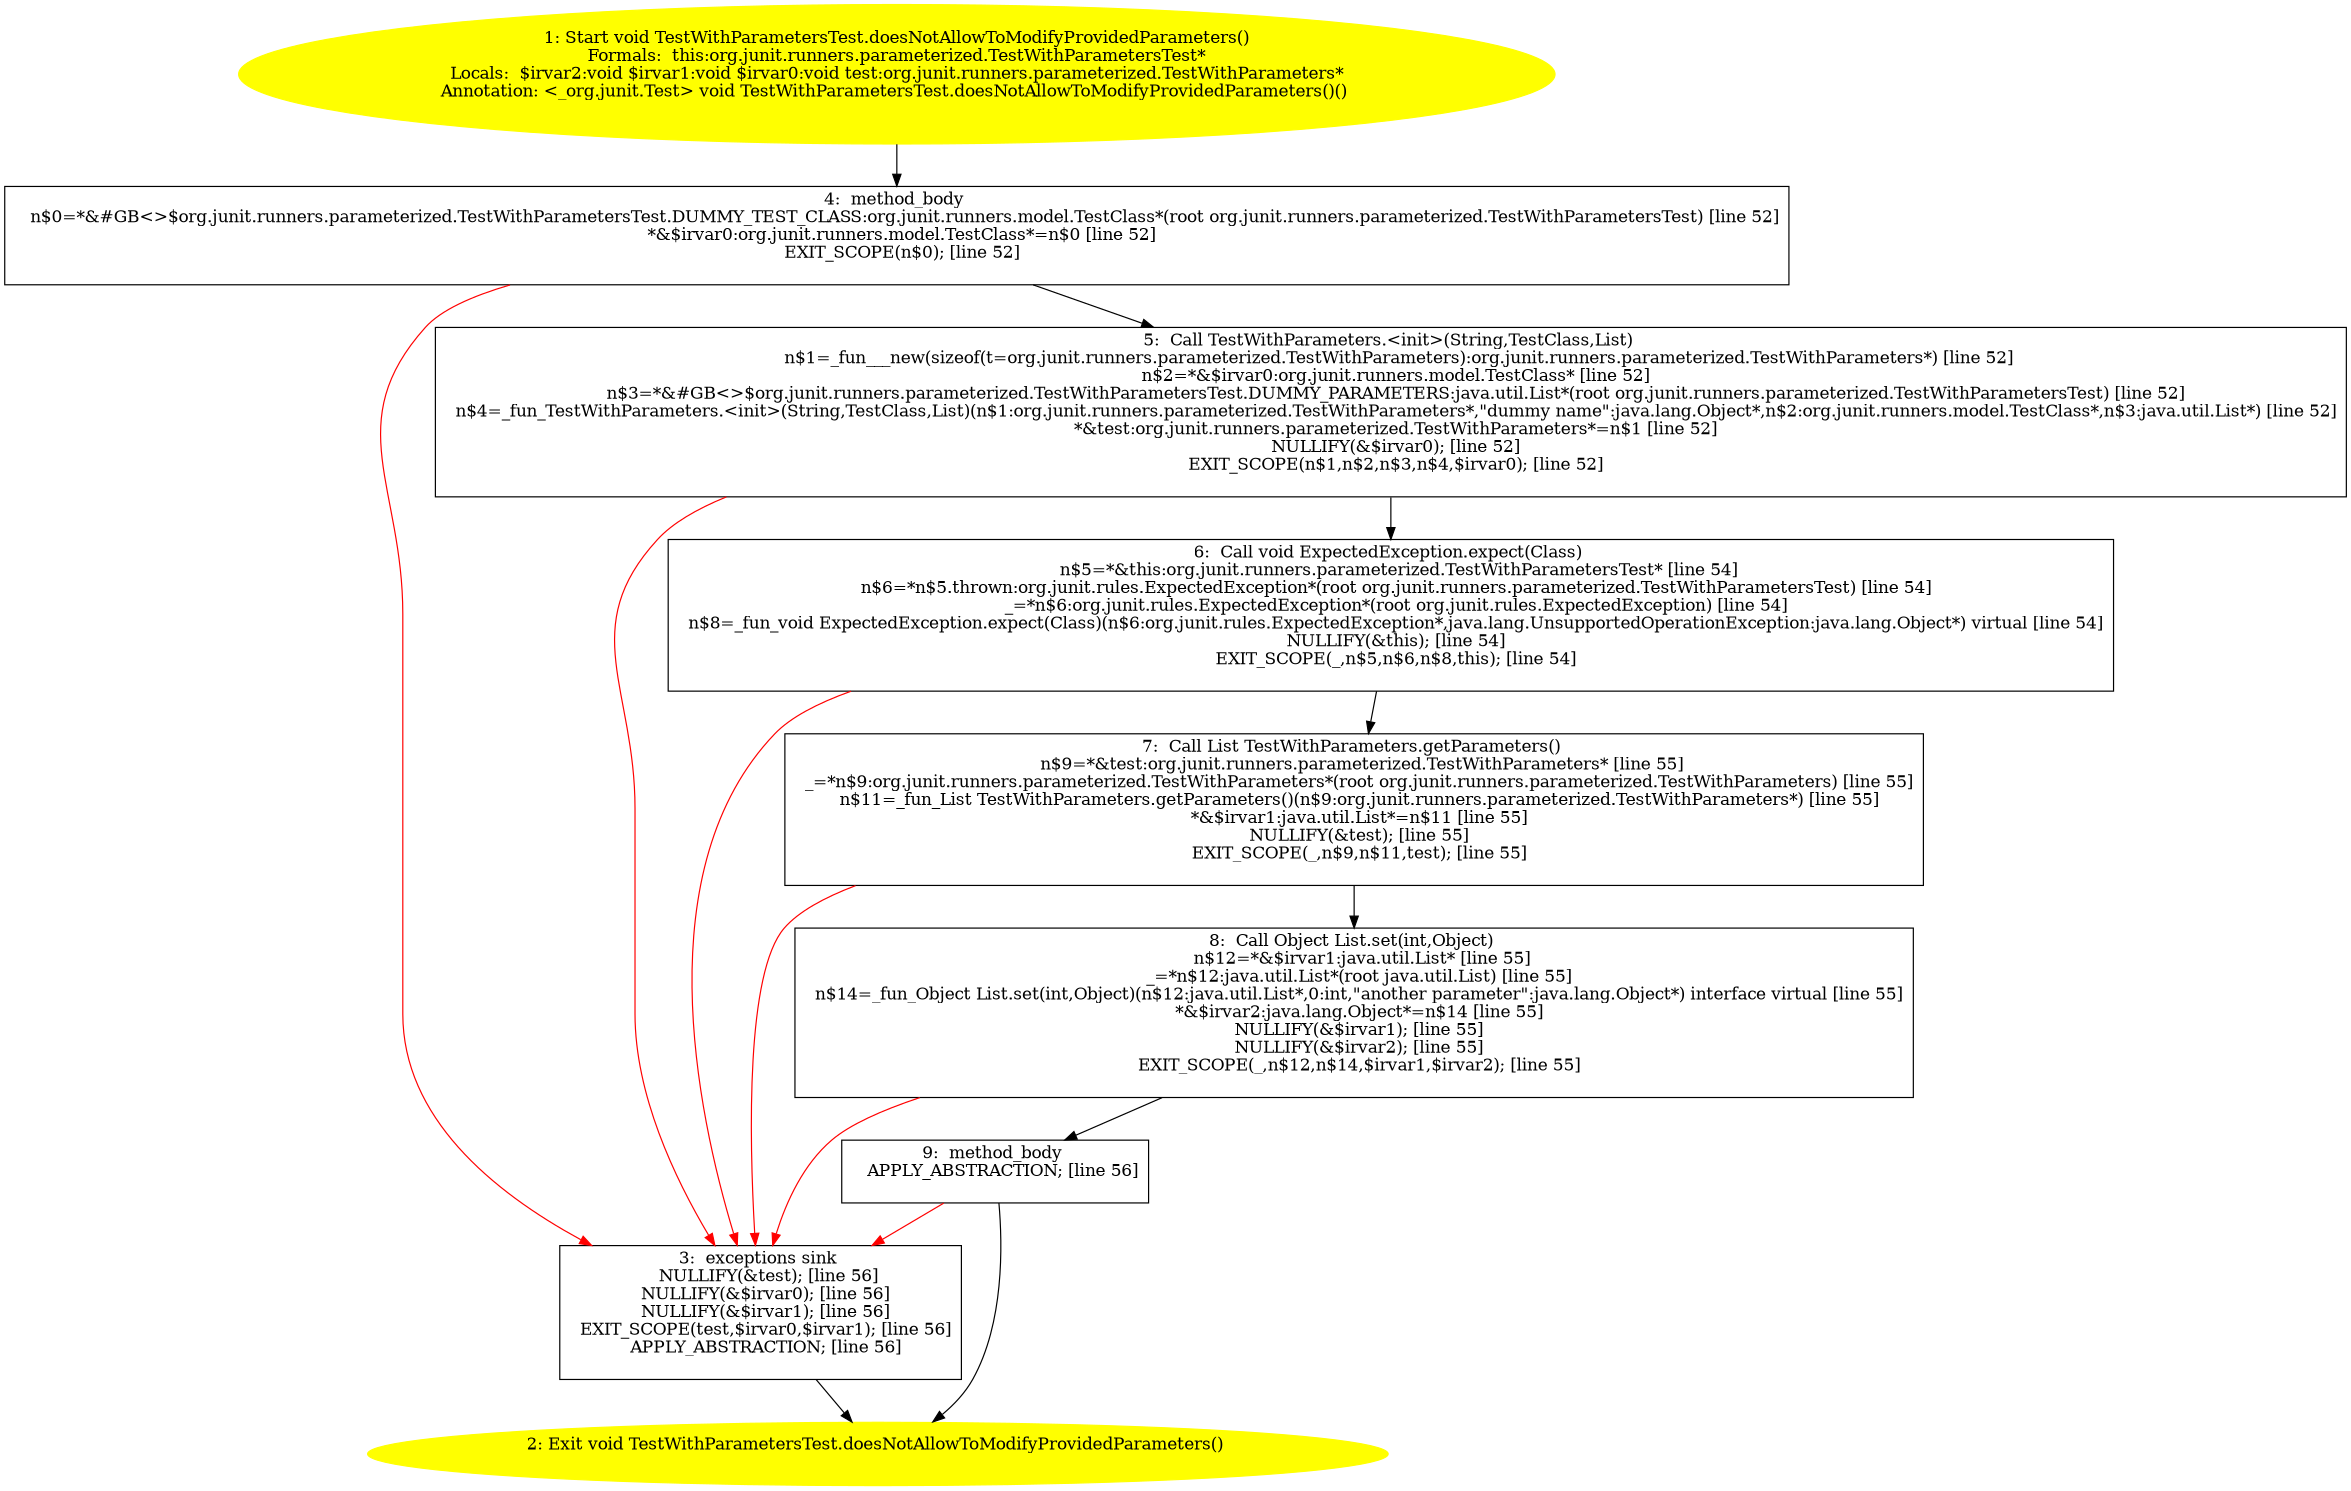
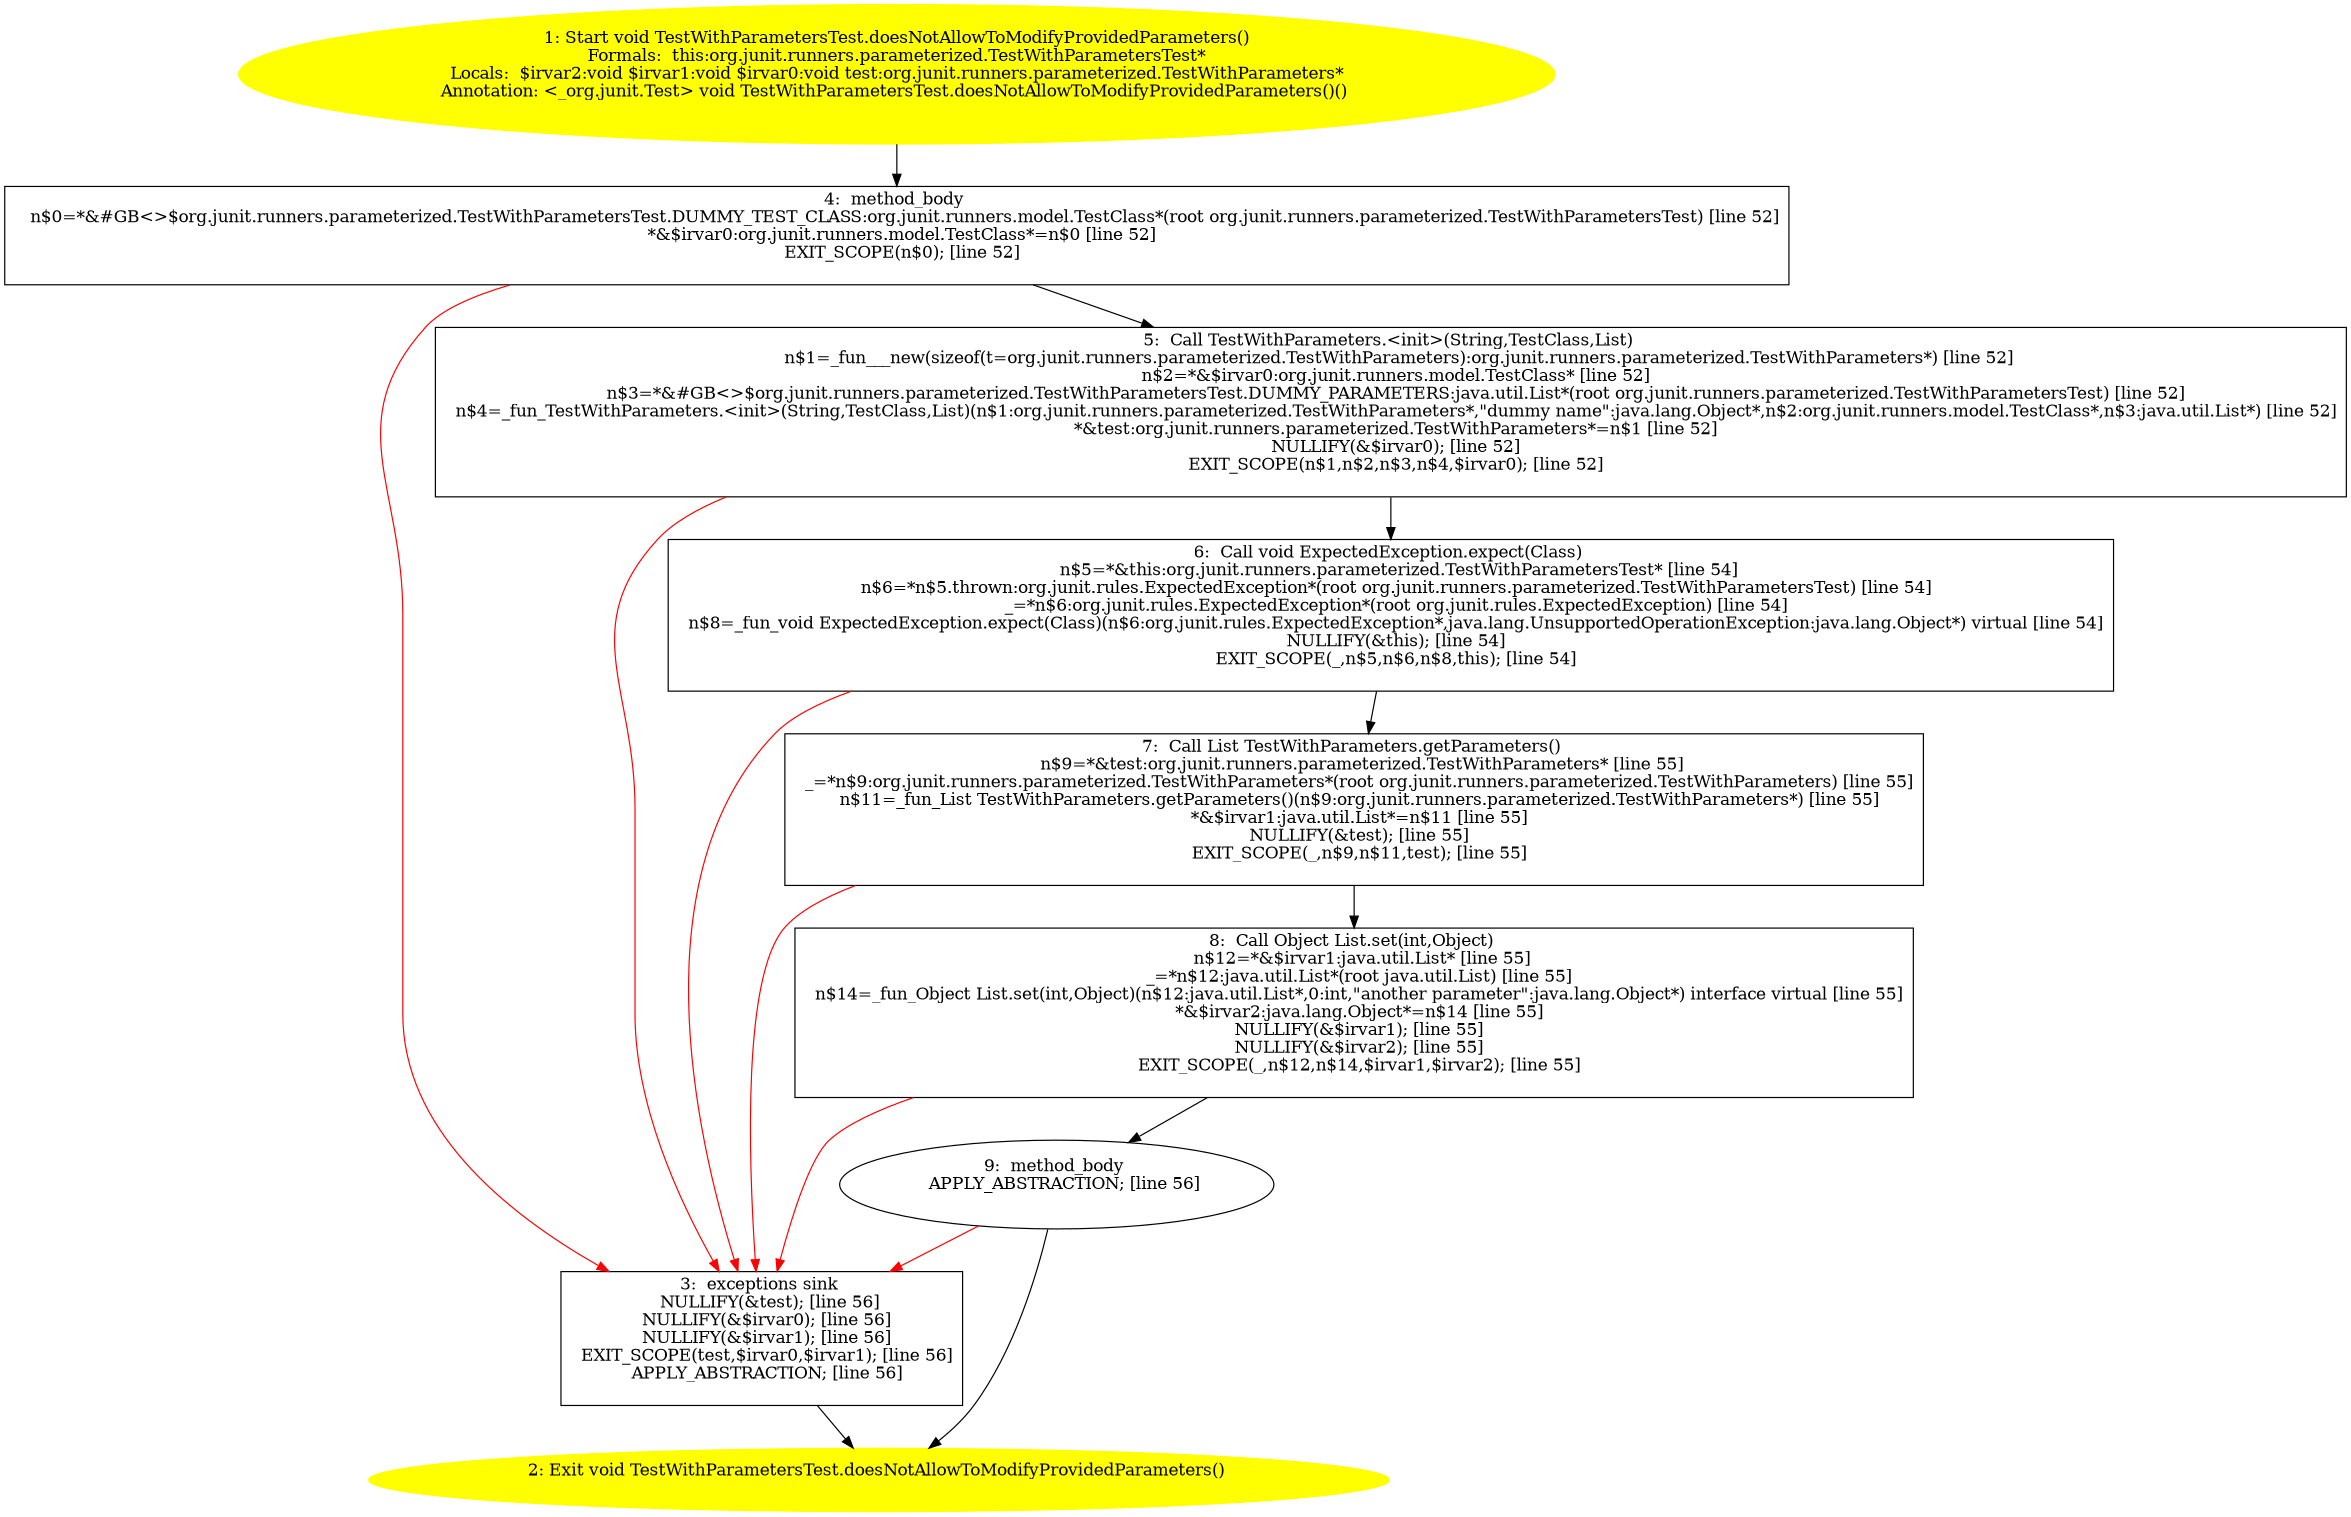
(995, 1172) -> (1057, 1185)
